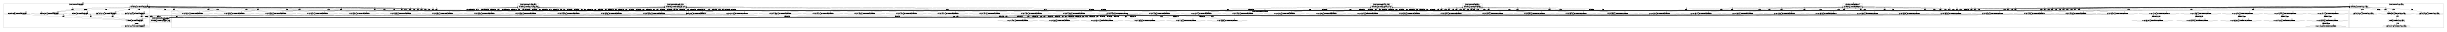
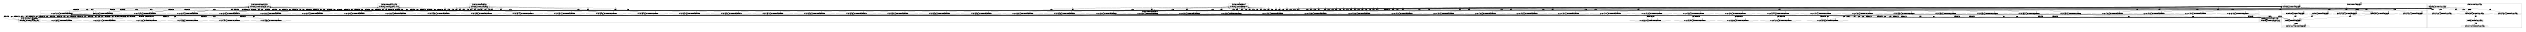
(1592, 10) -> (475, 10)
(2056, 10) -> (1393, 10)
(1304, 11) -> none
(2322, 23) -> none
